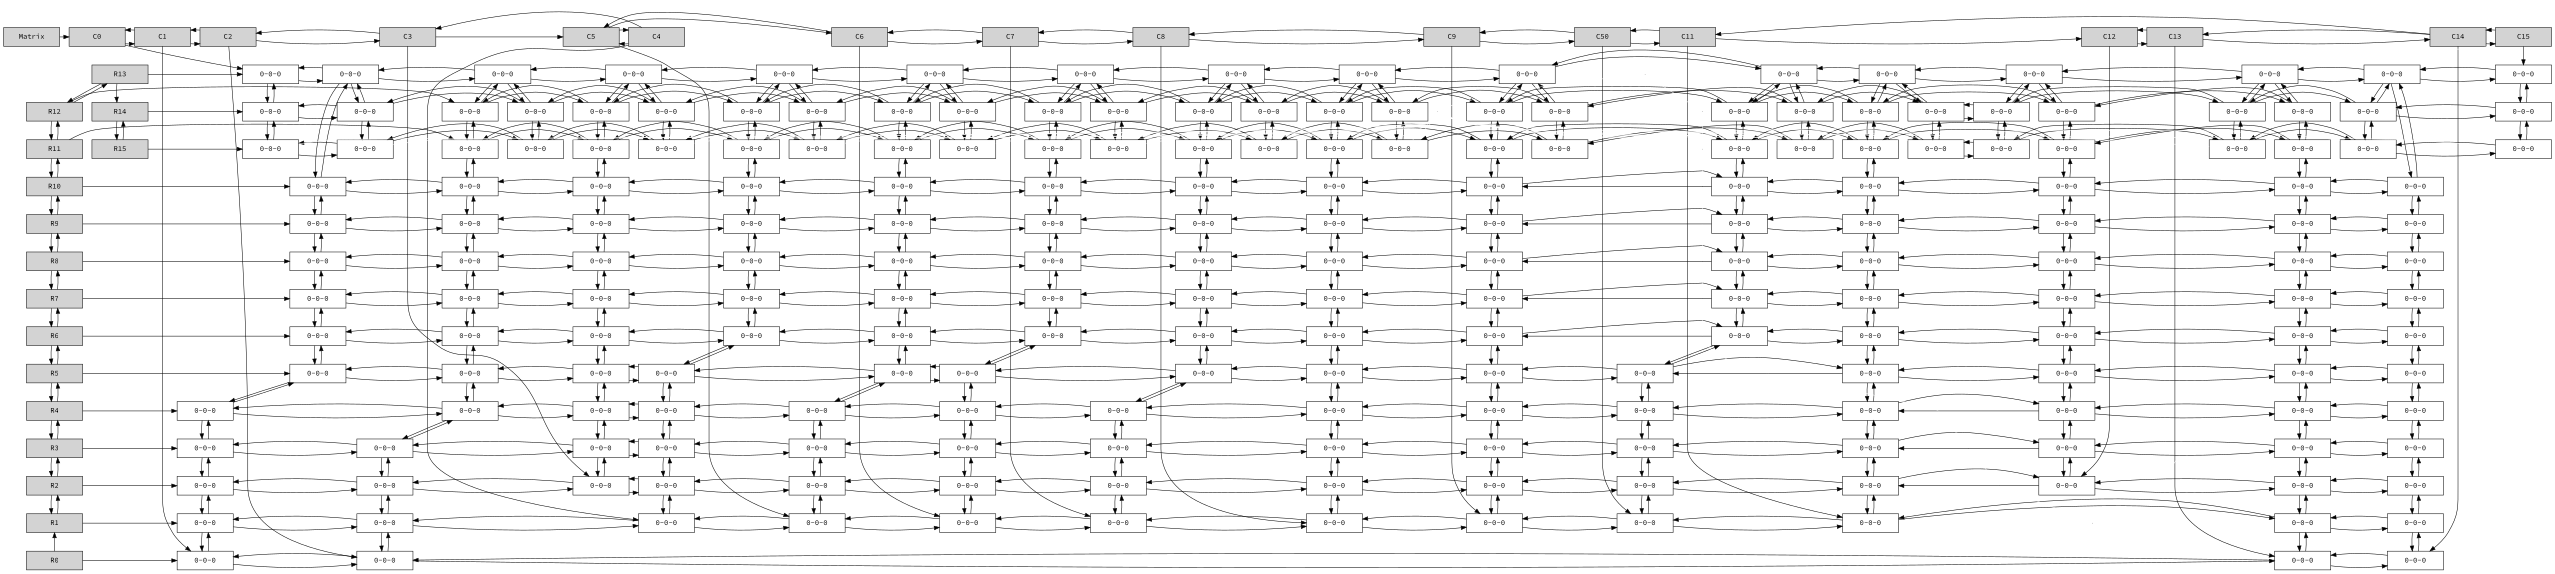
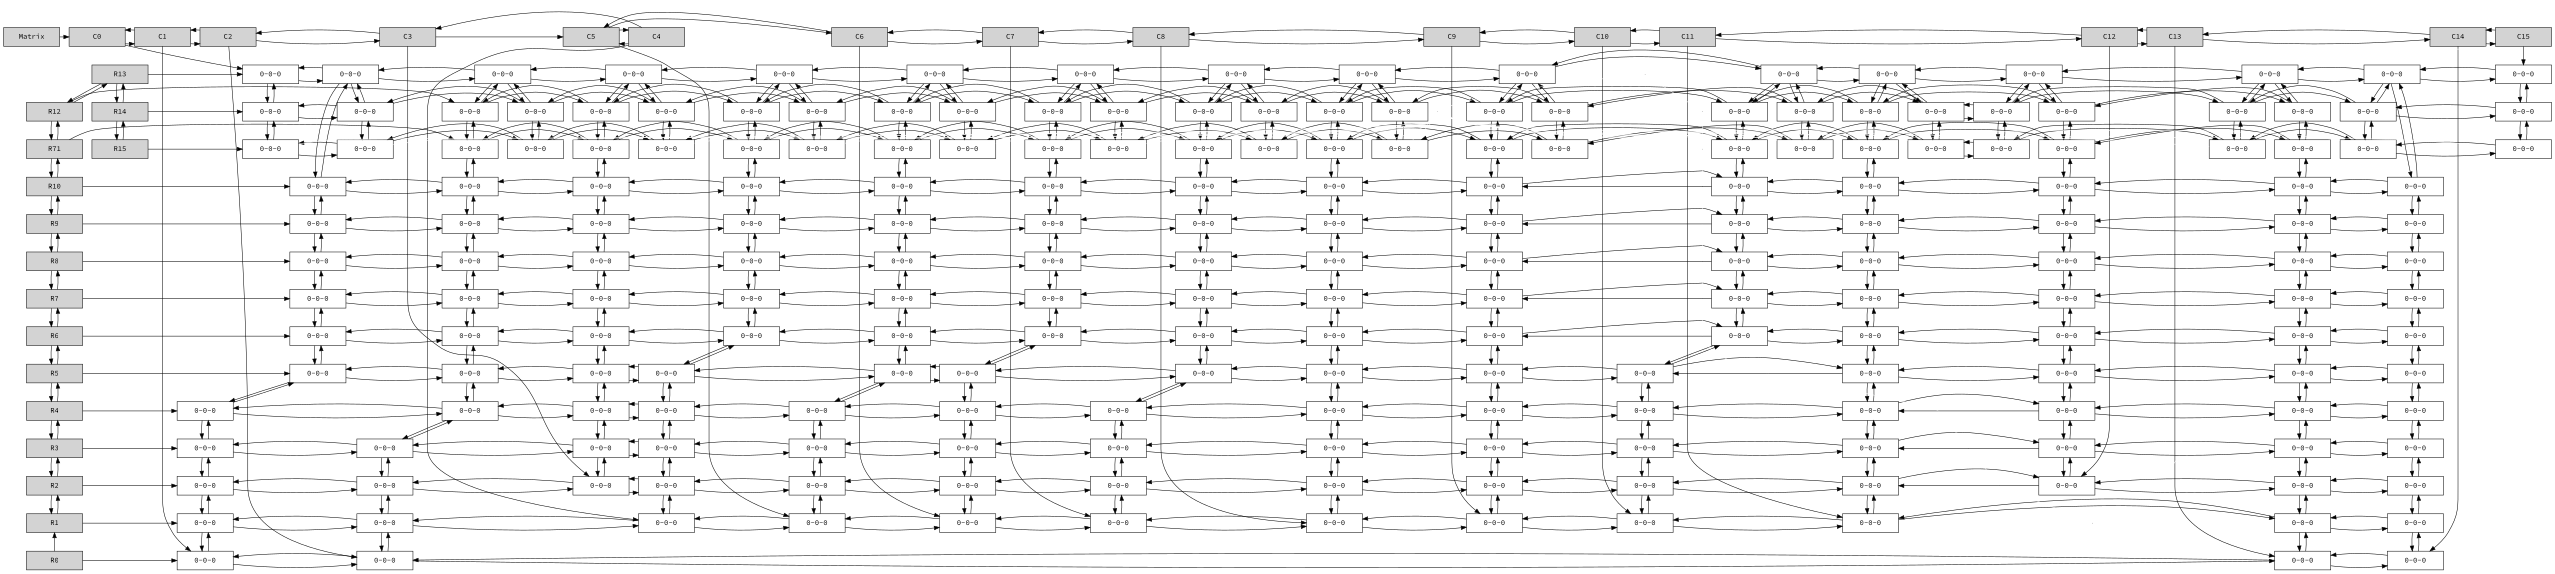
(2075, 17) -> (1901, 30)
(1602, 37) -> (1602, 37)
none -> (123, 96)
(55, 149) -> (55, 149)
